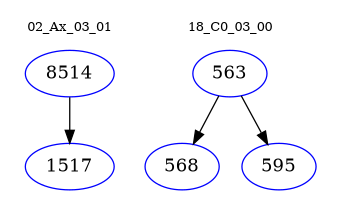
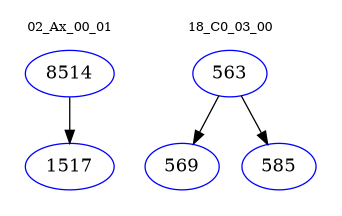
(70, 28) -> (70, 28)
(182, 167) -> (182, 167)
(279, 167) -> (279, 167)
